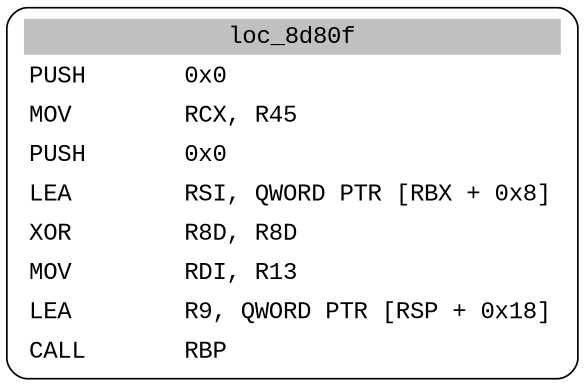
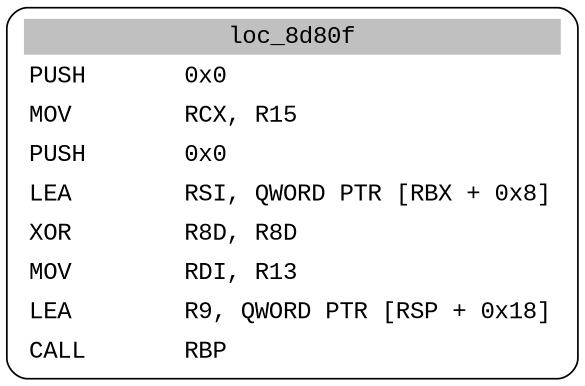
(163, 115) -> (163, 115)
